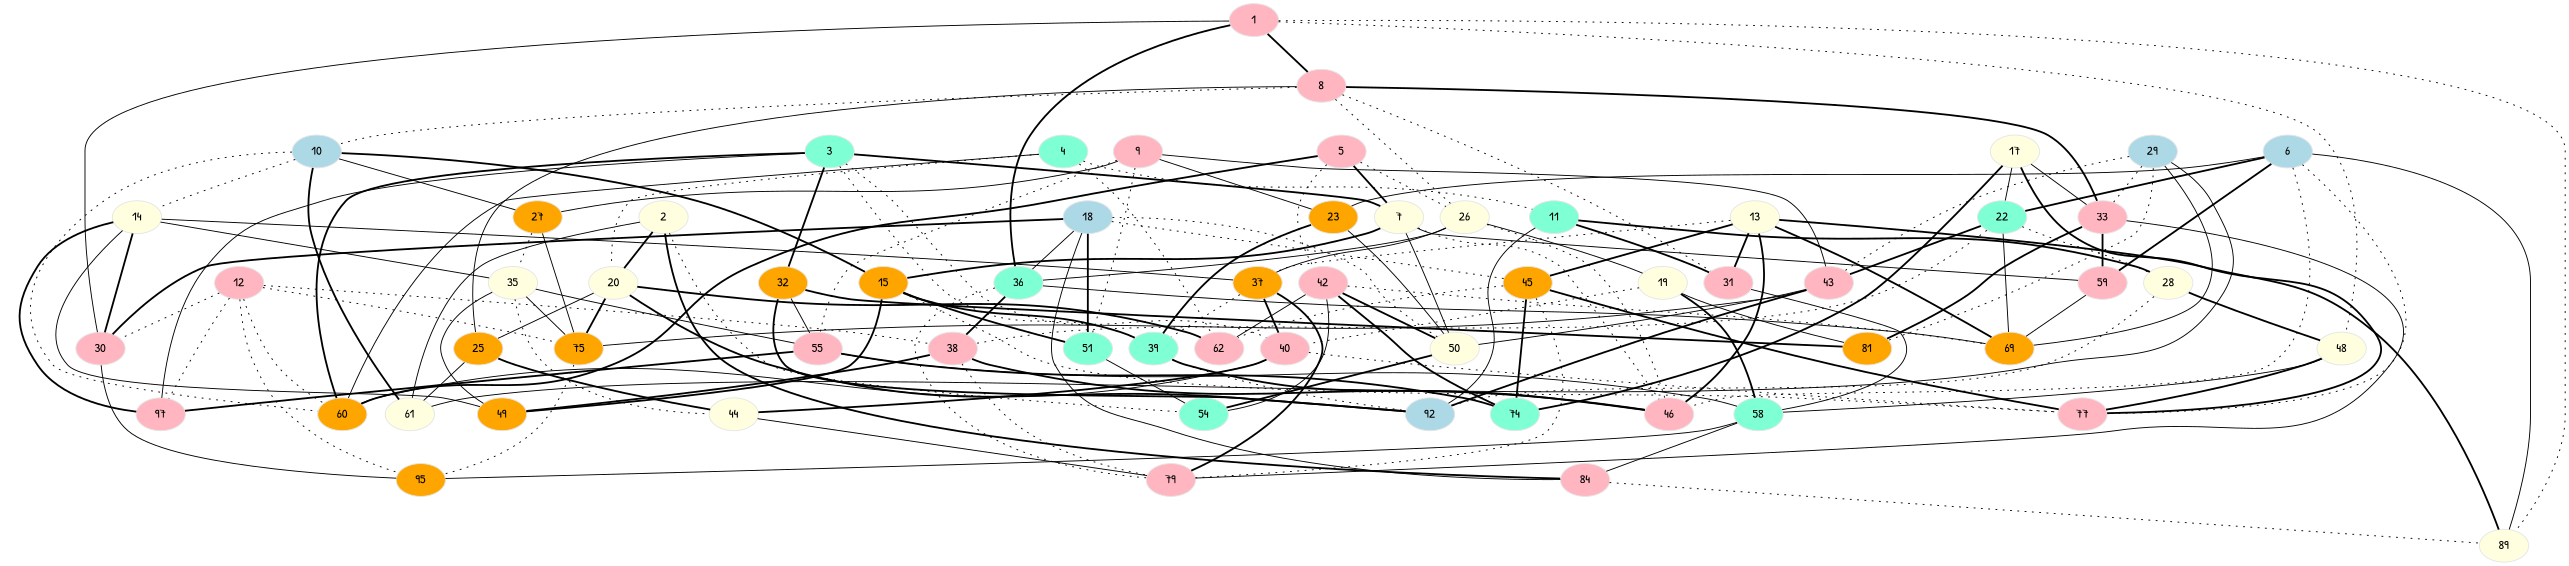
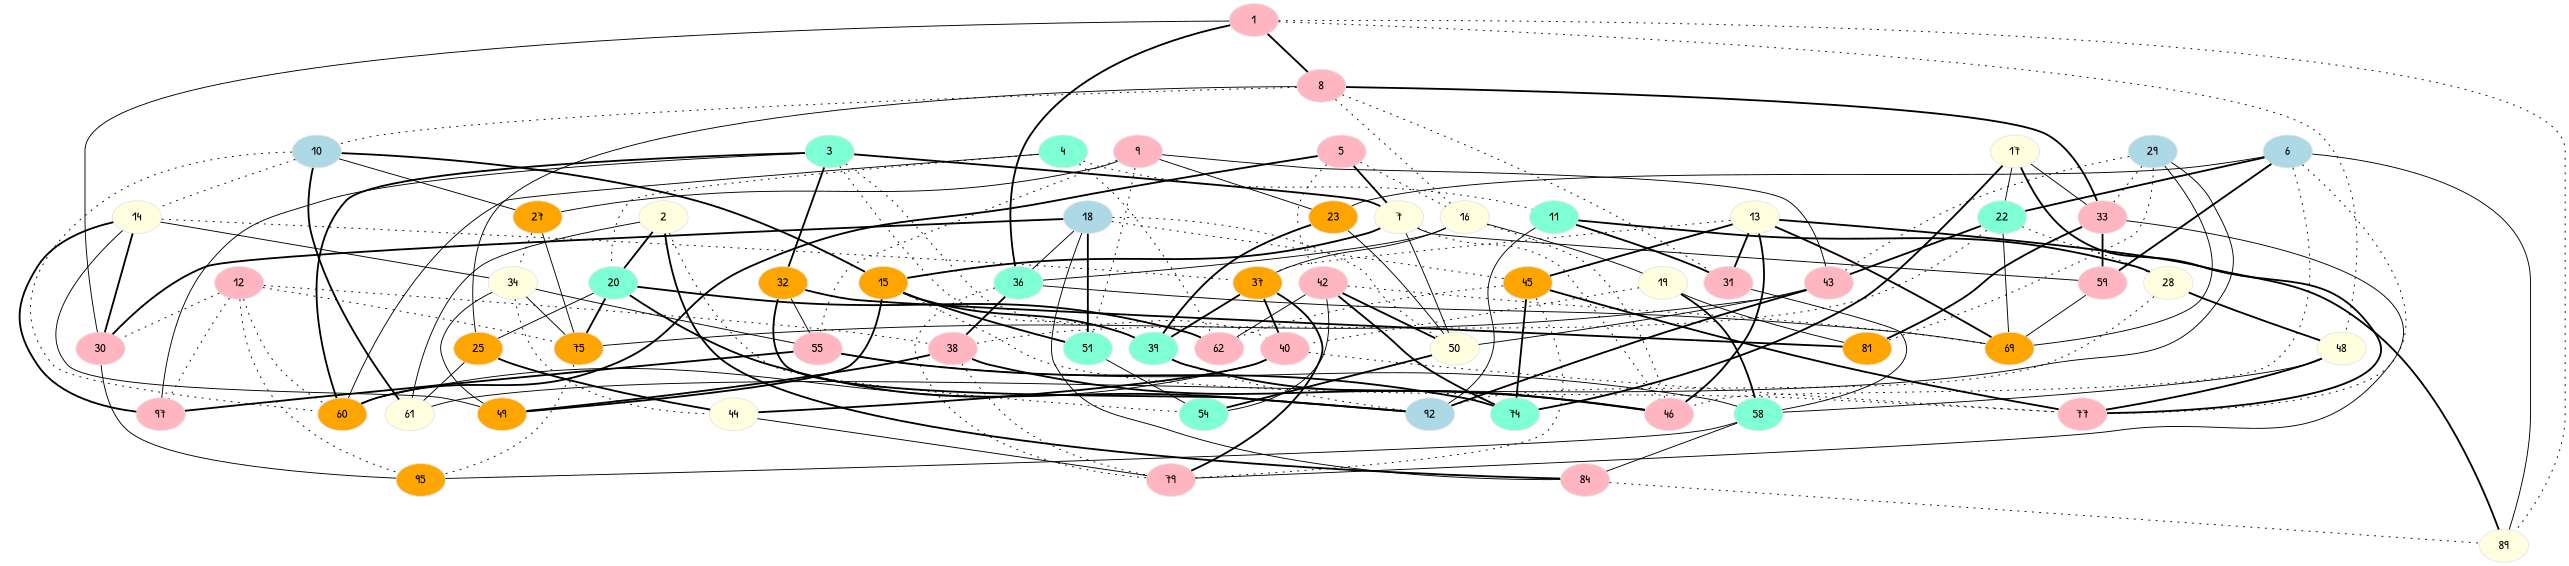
(1465, 217) -> (1465, 217)
(698, 246) -> (698, 246)
(513, 283) -> (513, 283)
(613, 283) -> (613, 283)
(1211, 313) -> (1211, 313)
